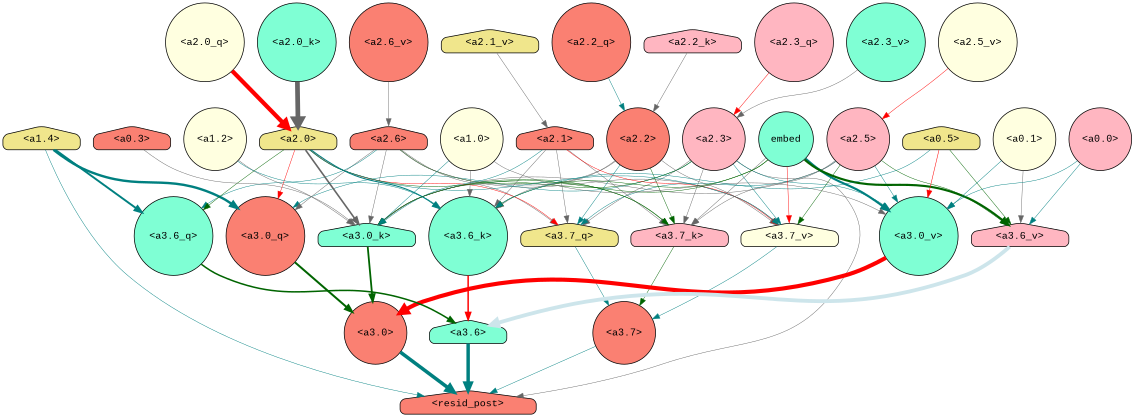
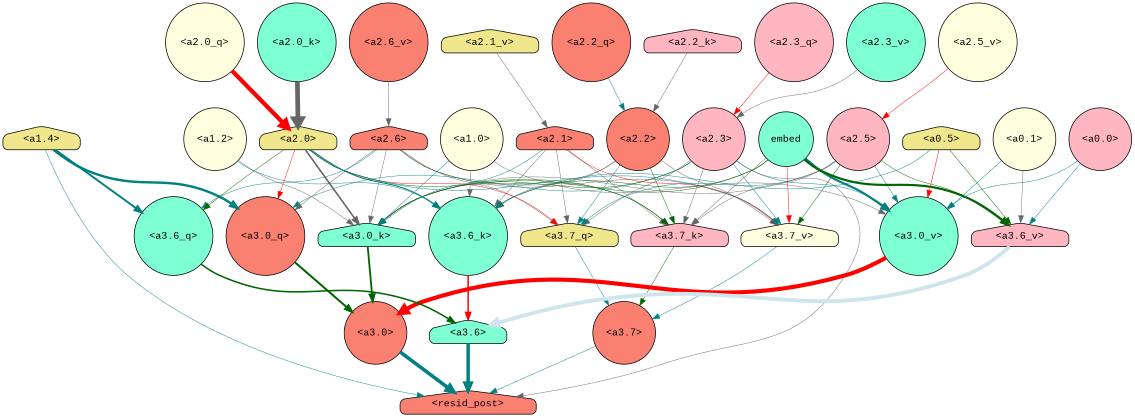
(132, 139) -> none
